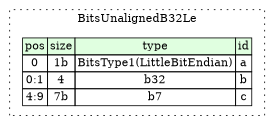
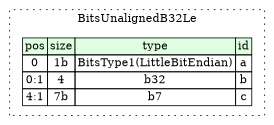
(35, 97) -> (35, 97)
